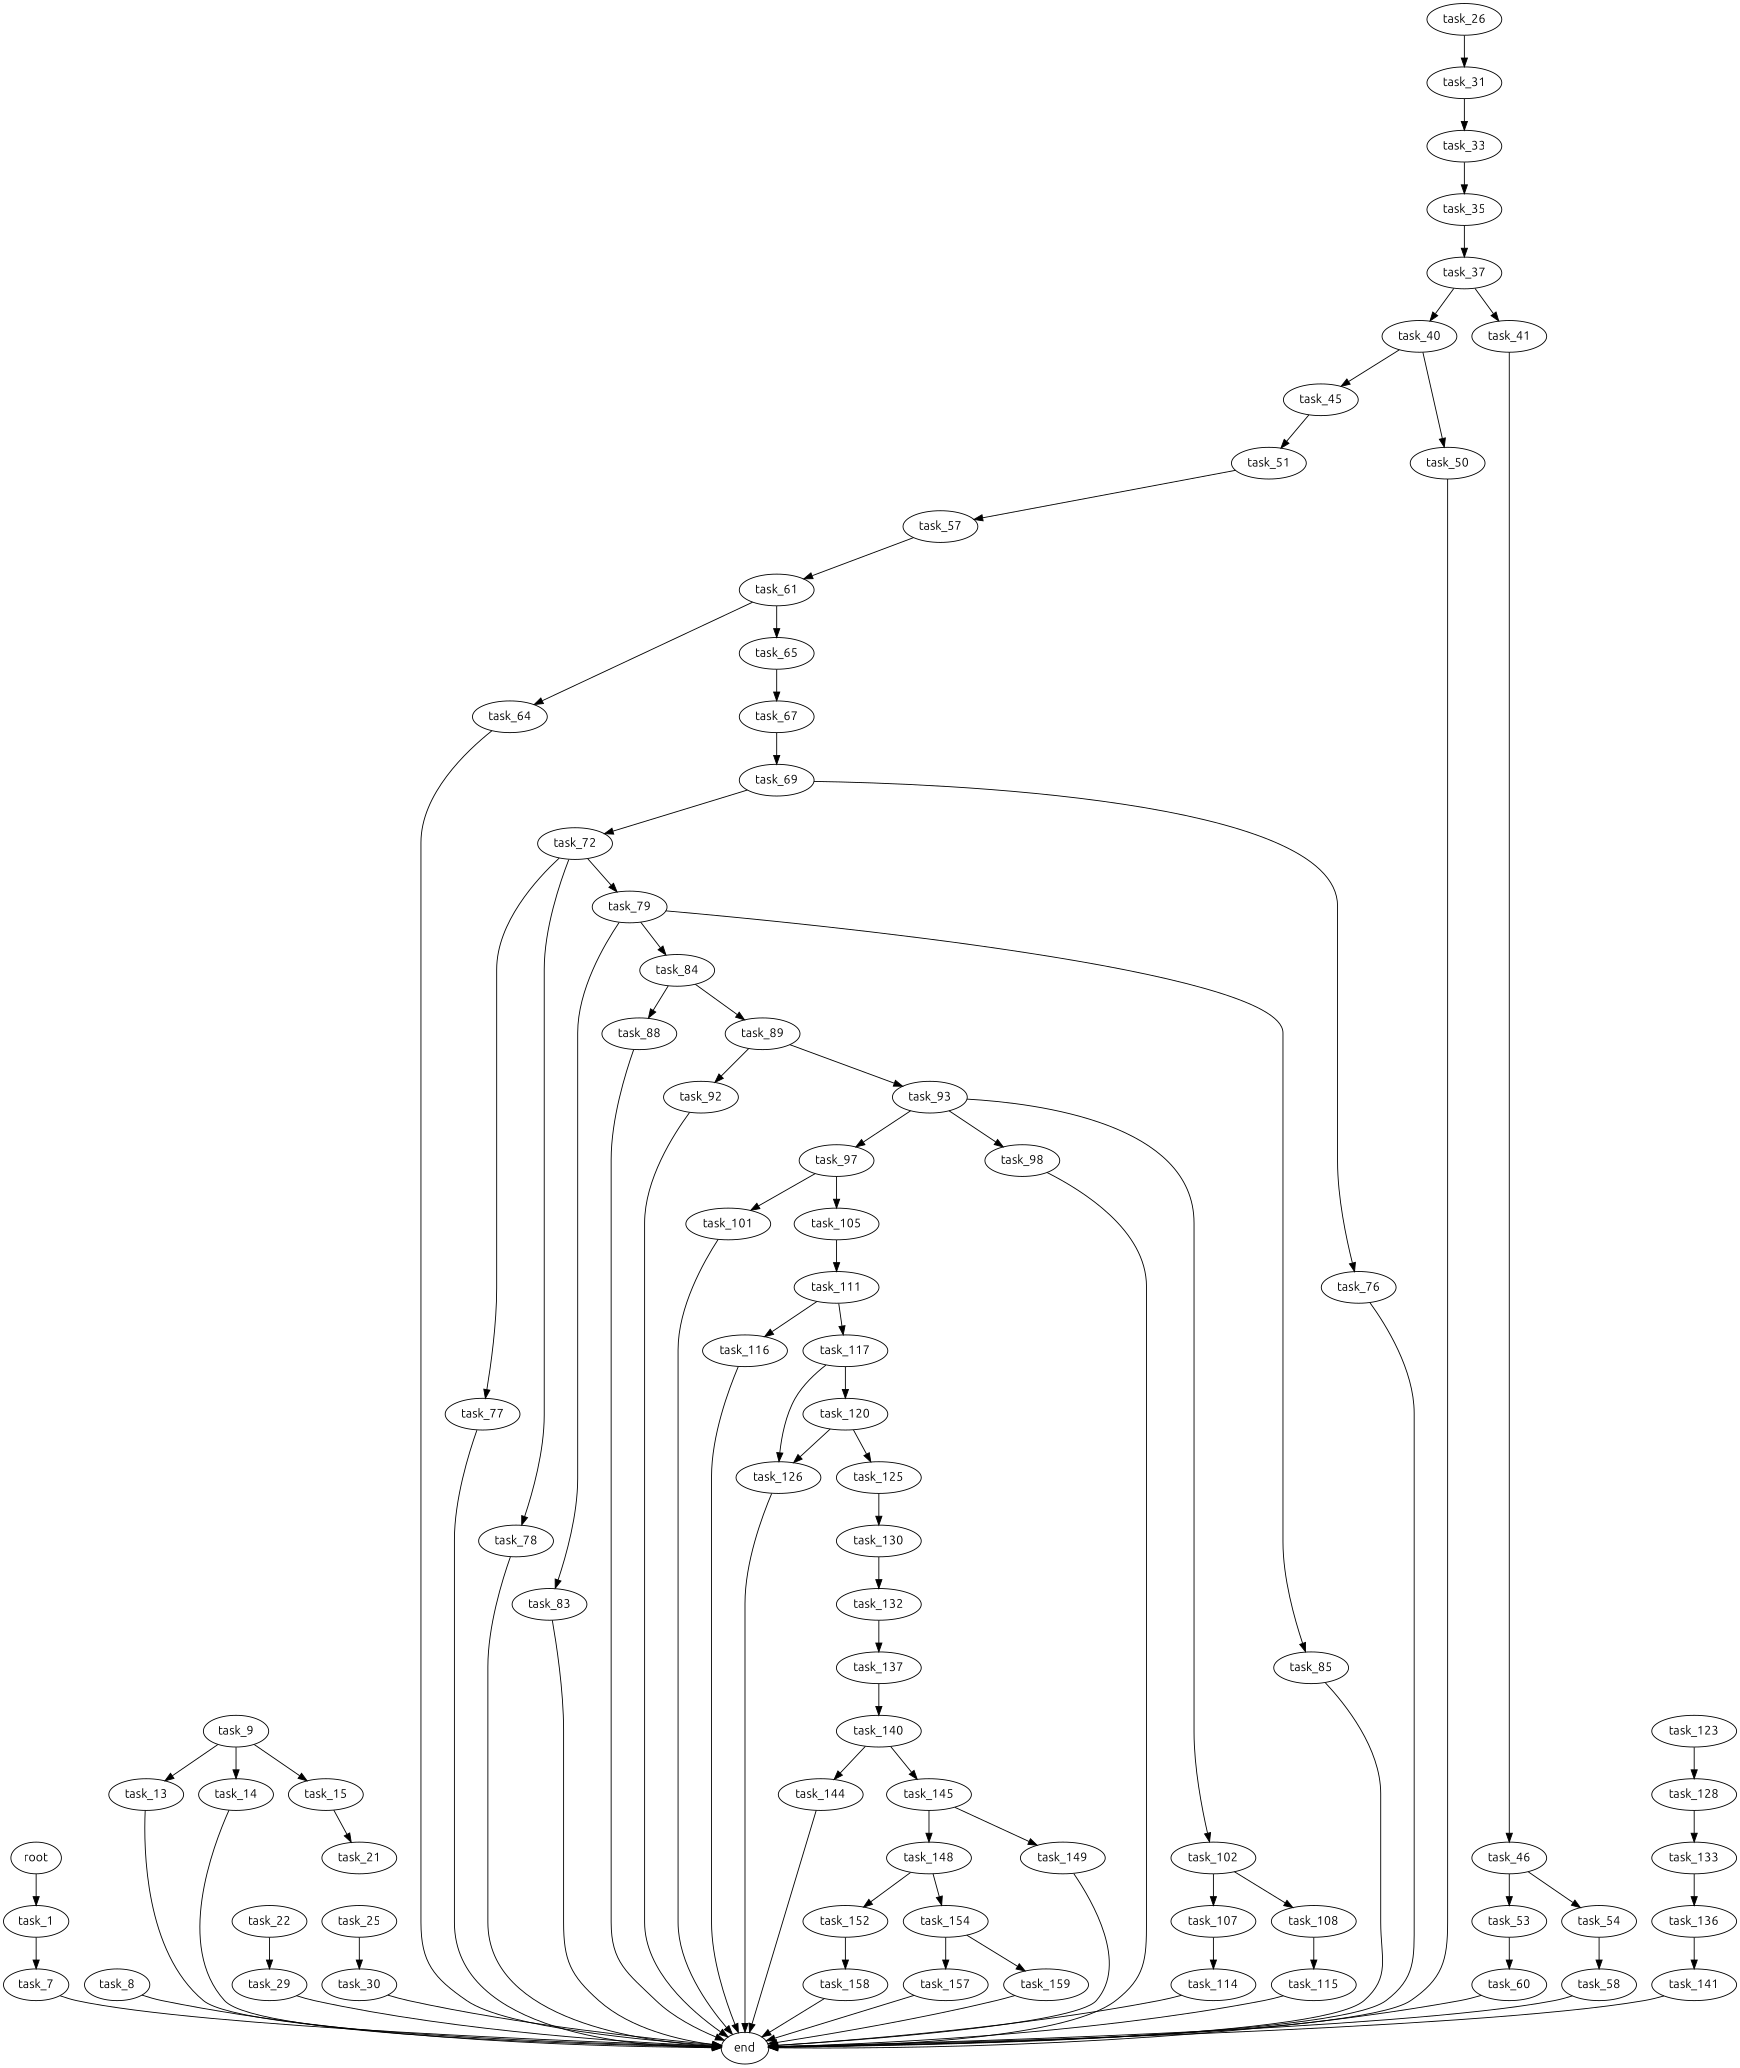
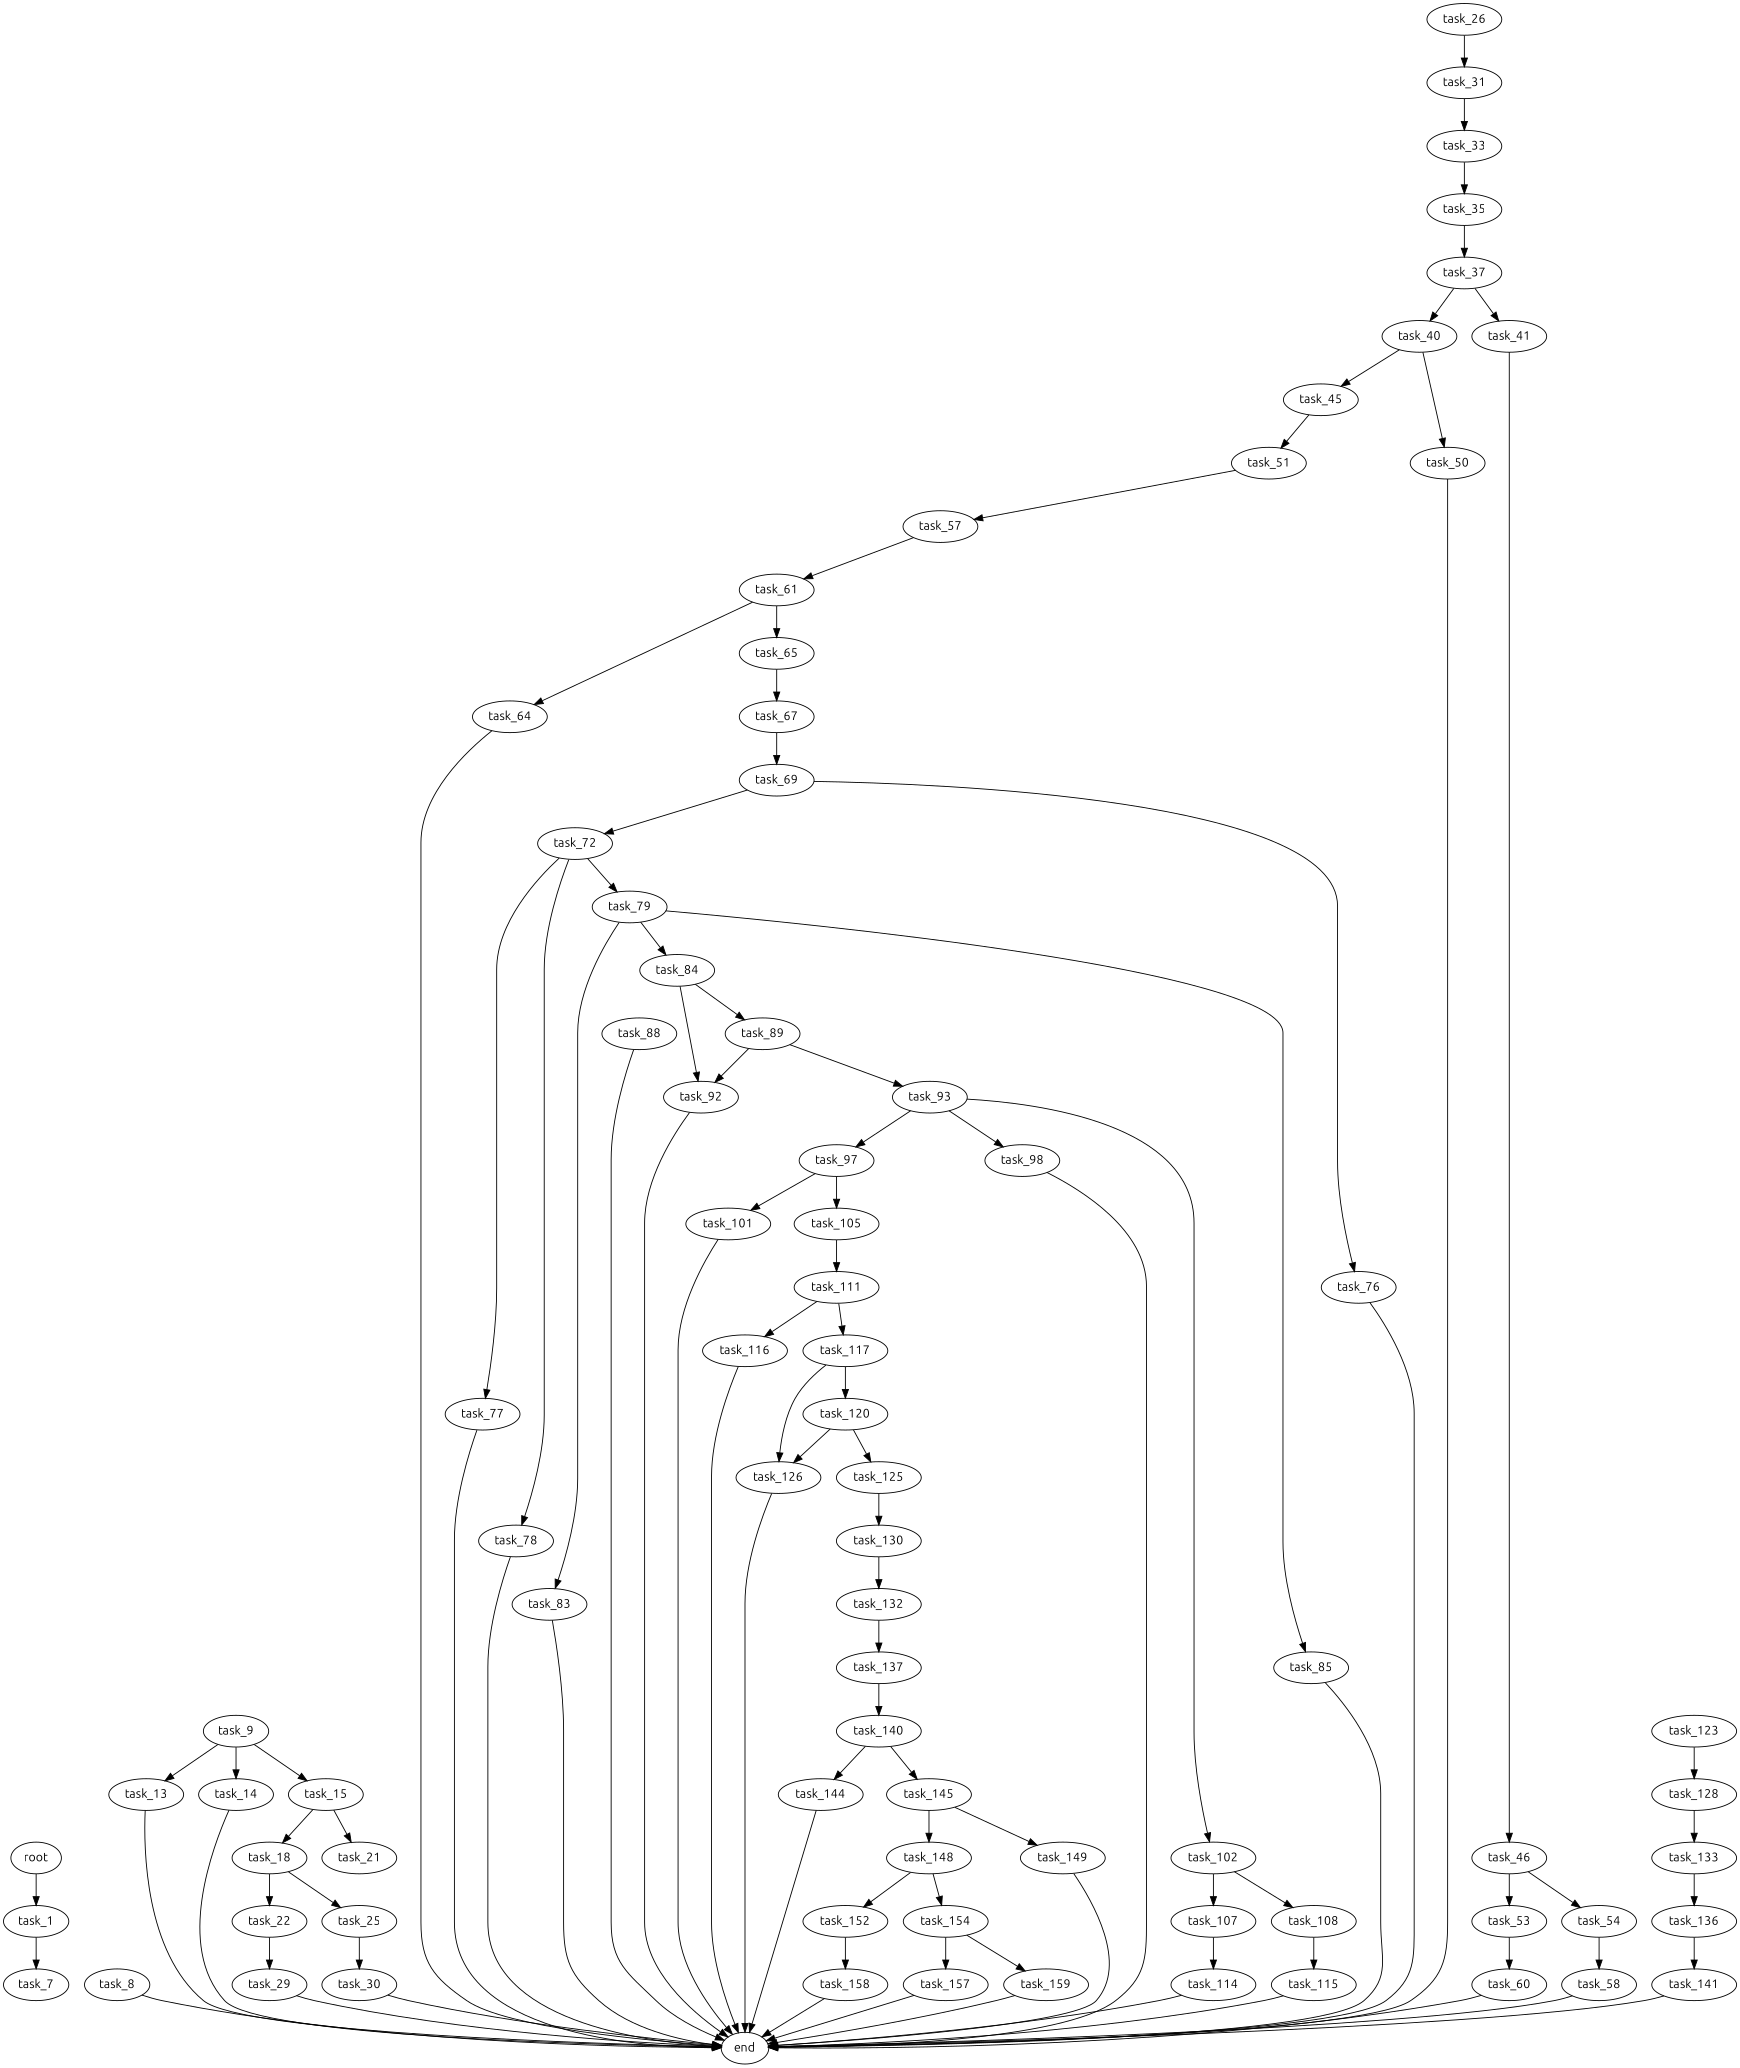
(661, 998) -> (688, 1029)
none -> (269, 1858)
(255, 2022) -> none
